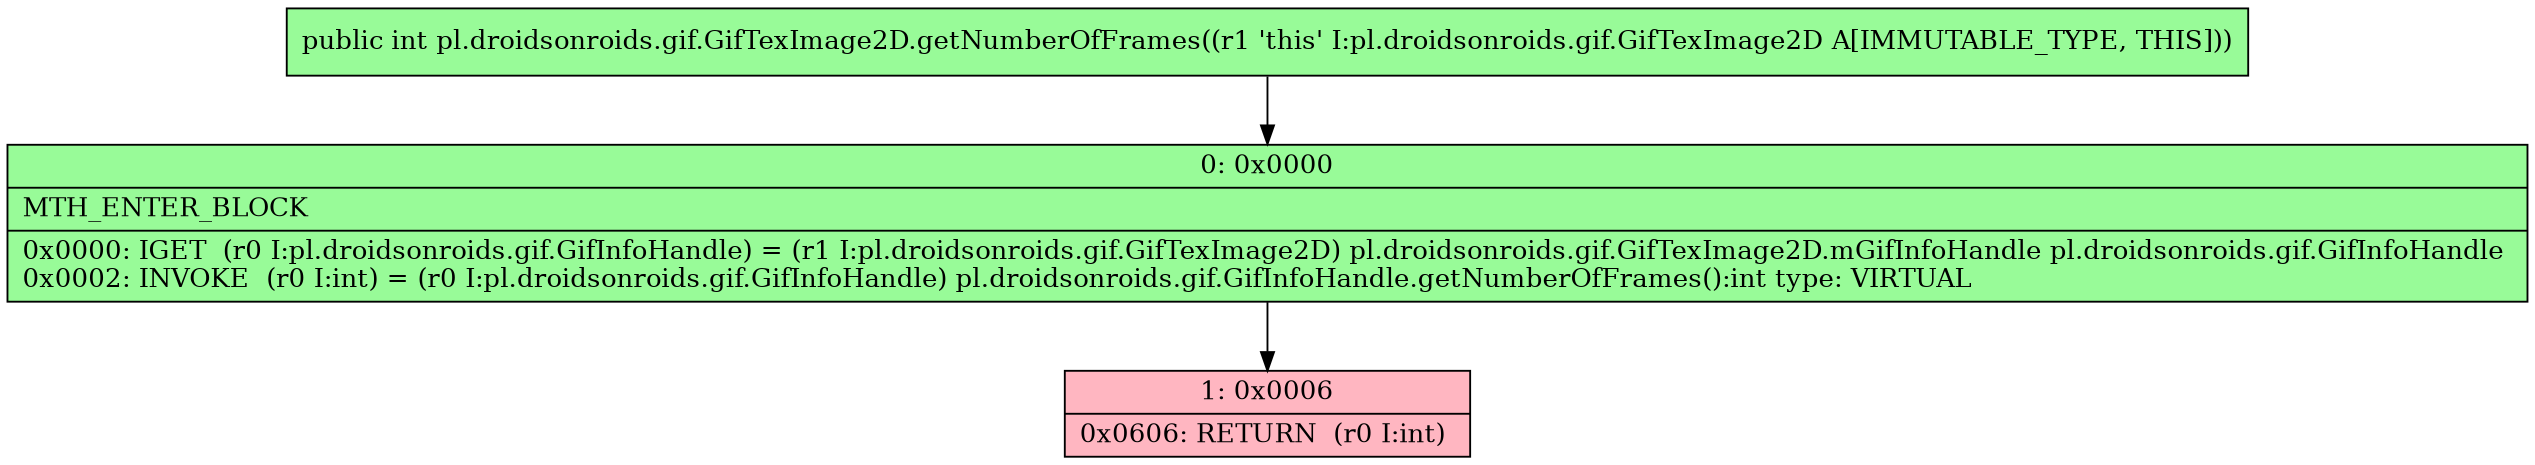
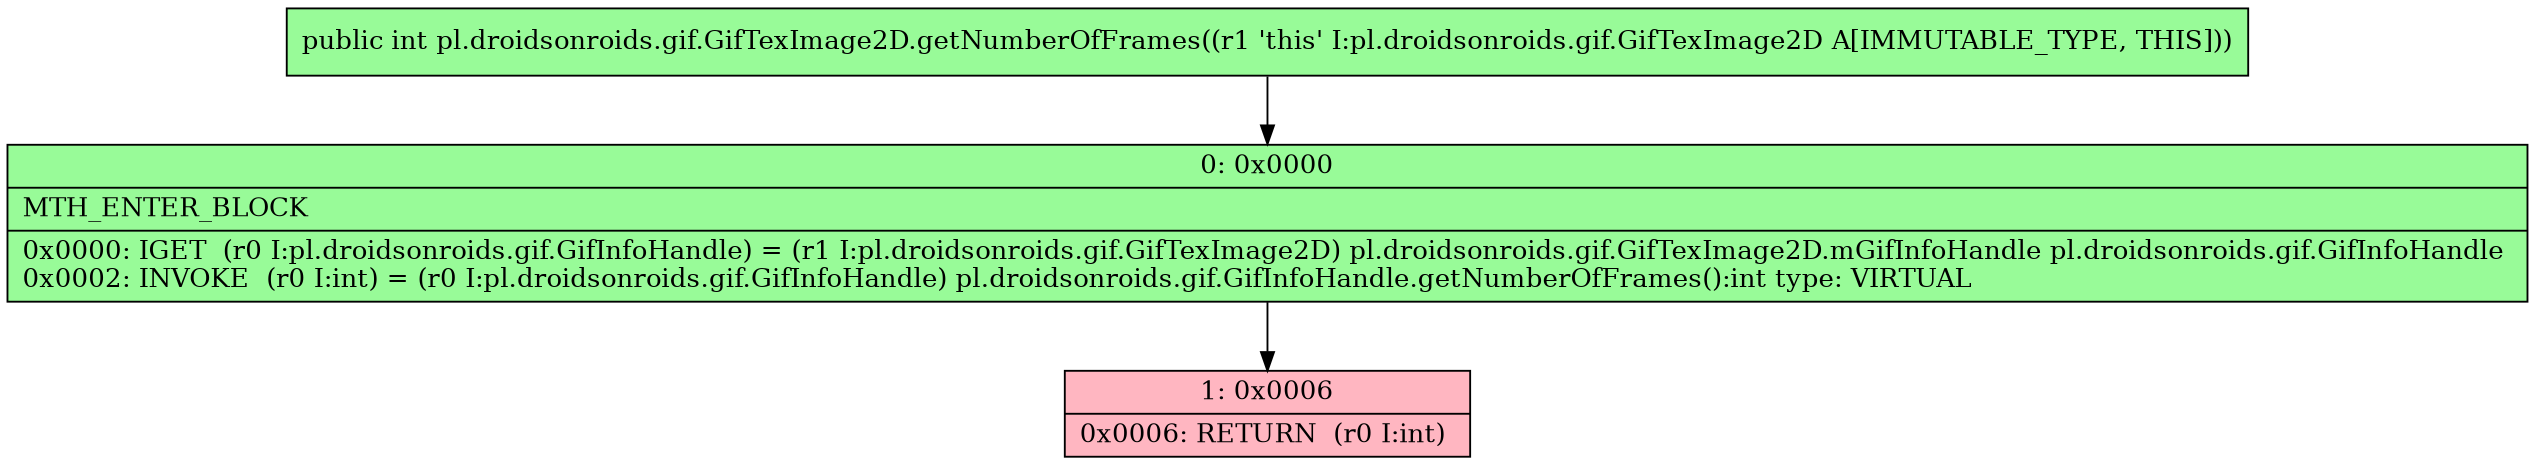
(1267, 434) -> (1267, 434)
